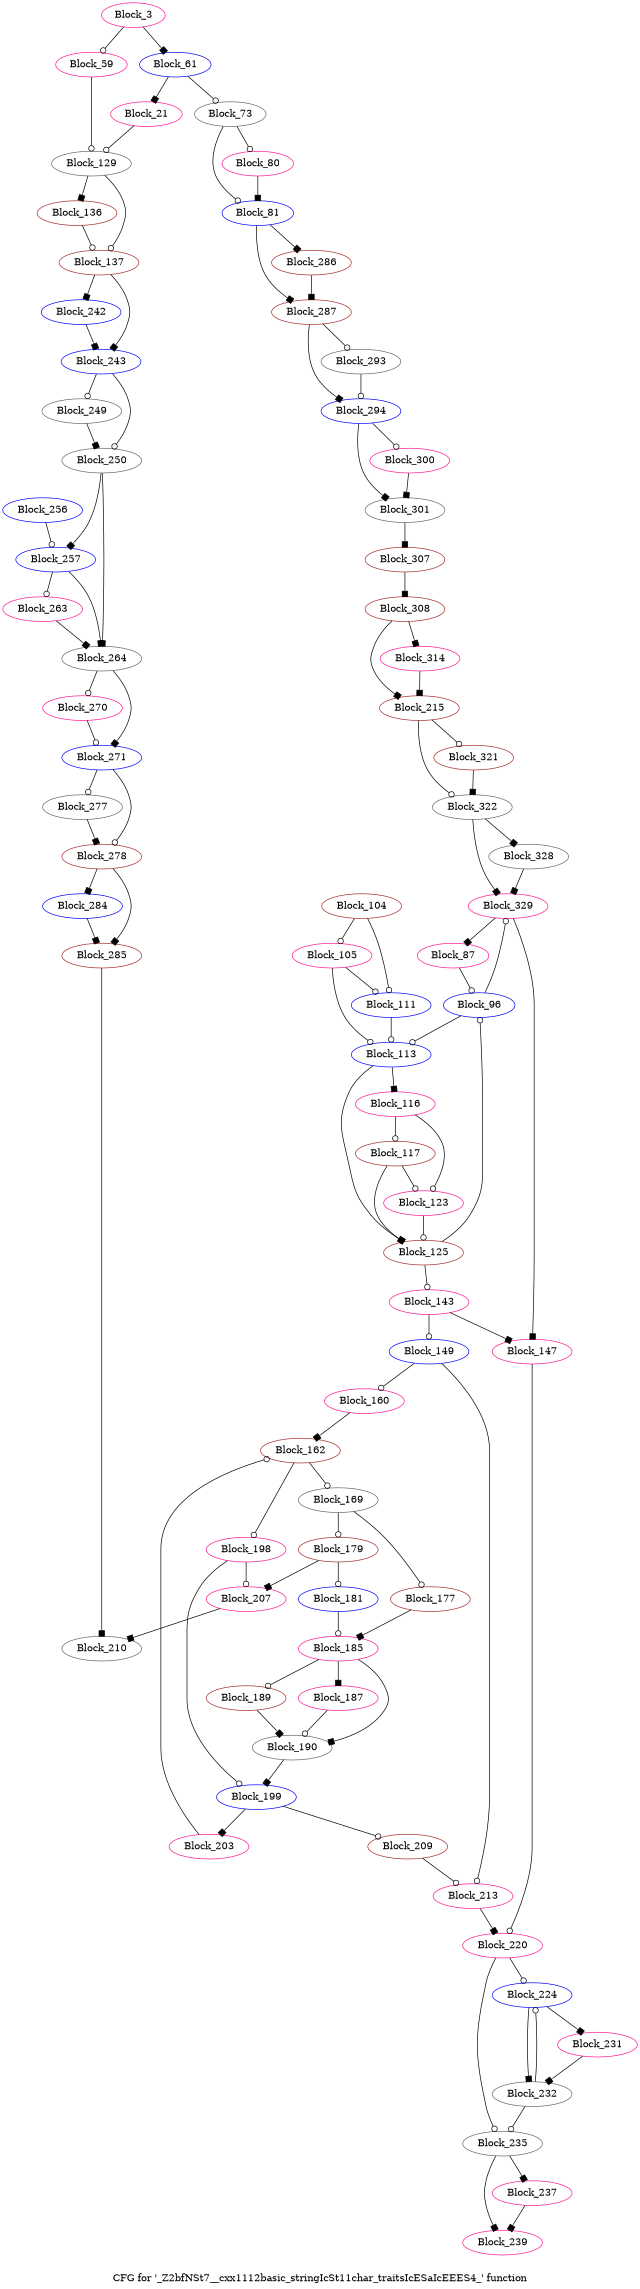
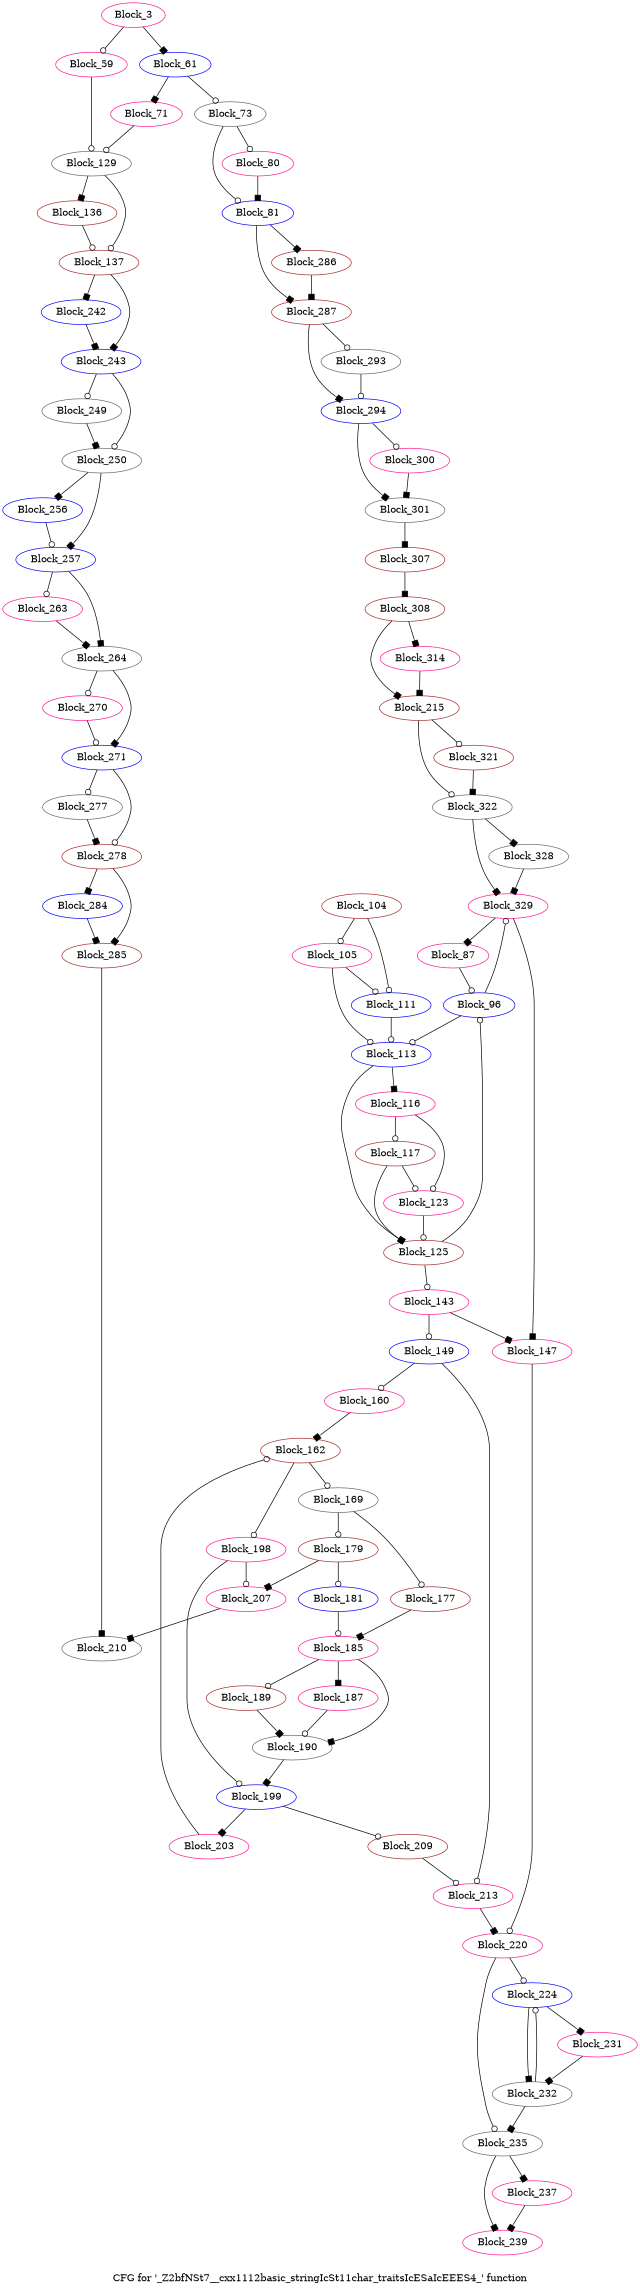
(146, 114) -> (146, 114)
(104, 556) -> (75, 483)
(519, 2117) -> (519, 2117)
